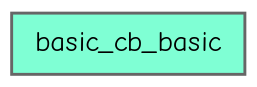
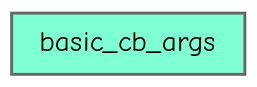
(128, 44) -> (128, 44)
